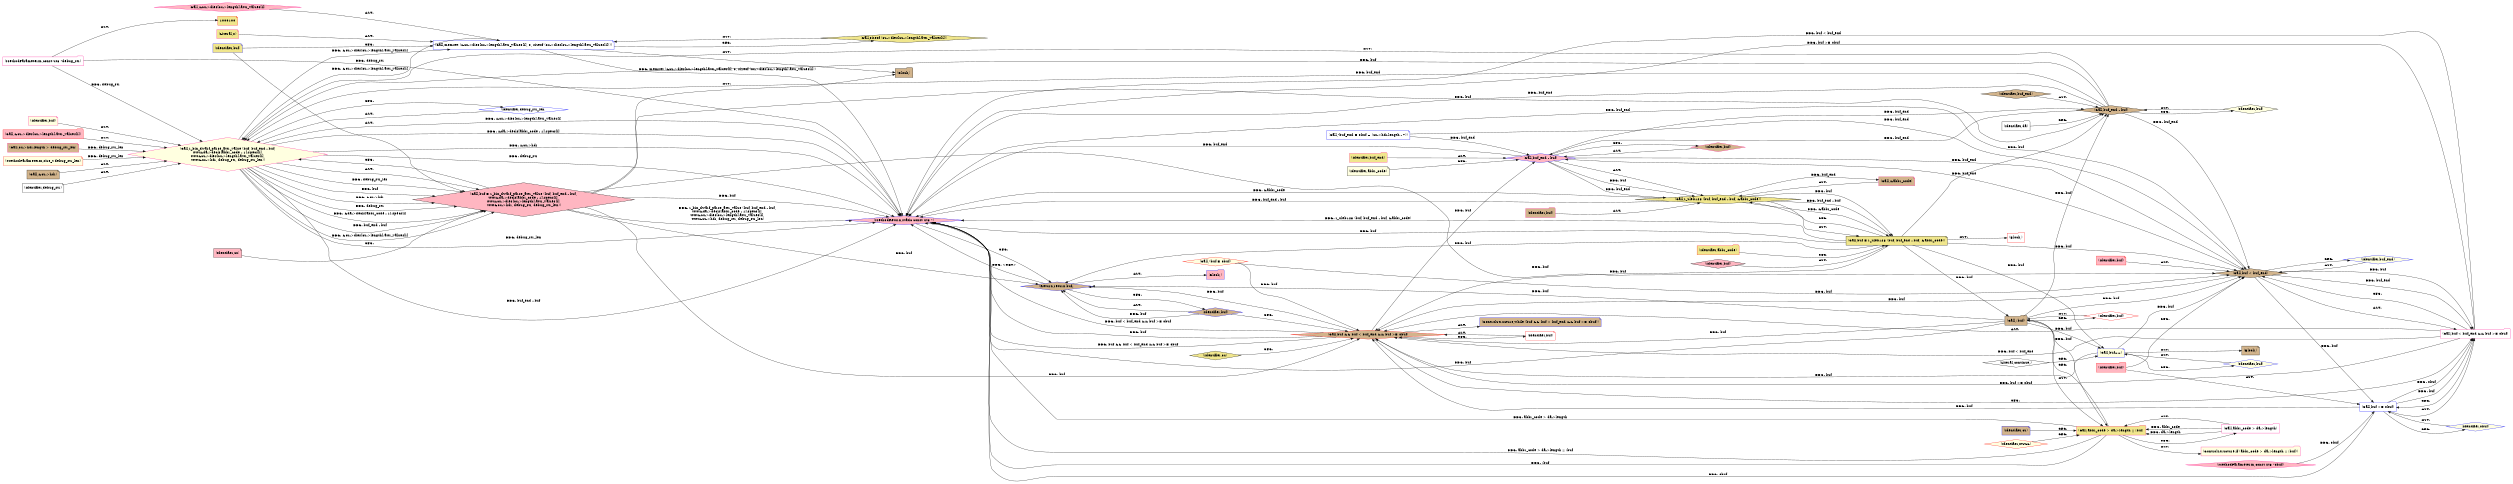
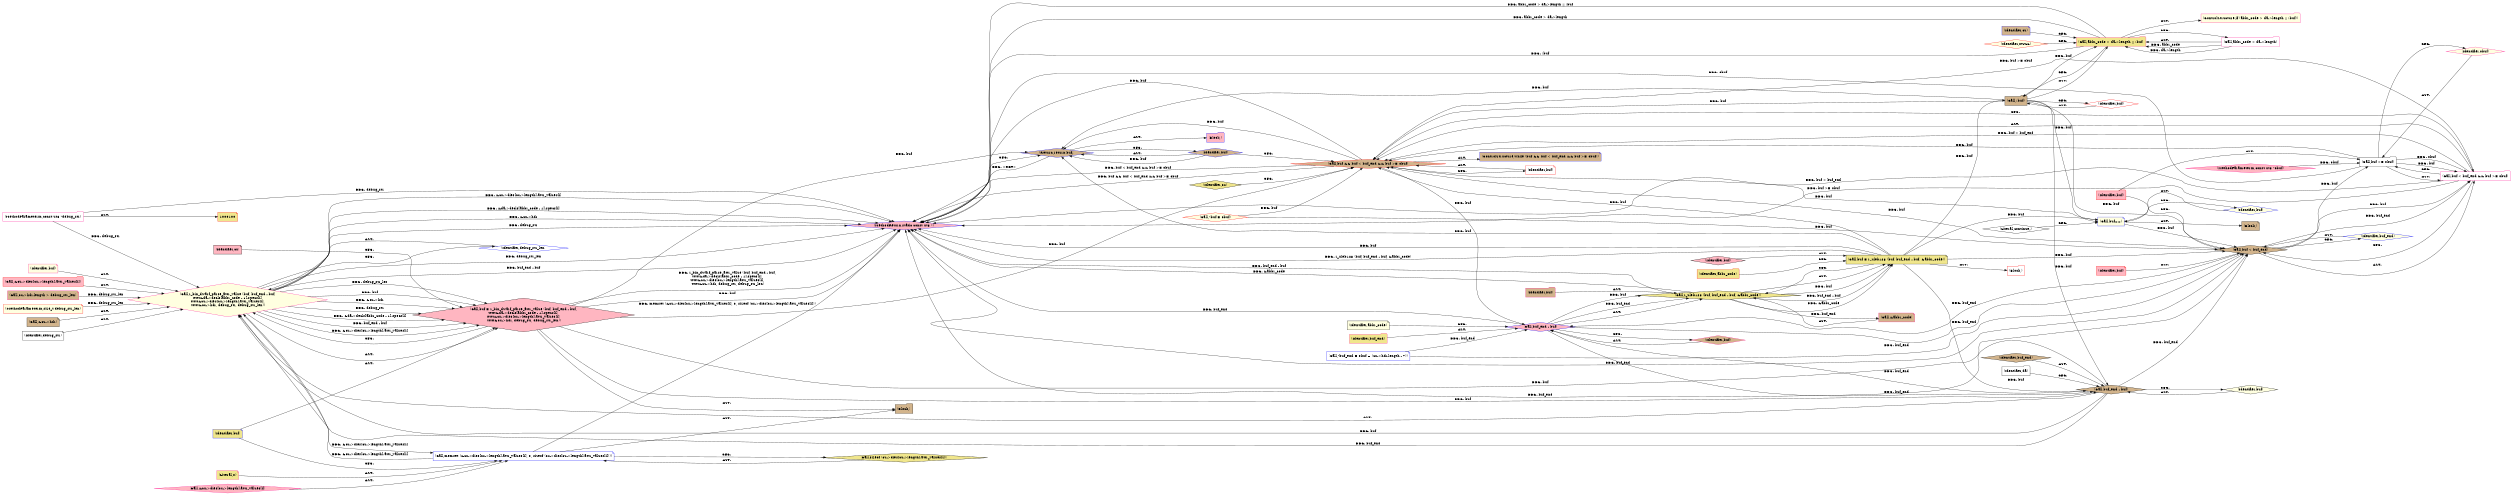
(1421, 368) -> none
(2378, 407) -> (2378, 162)
(2475, 427) -> (2475, 51)
